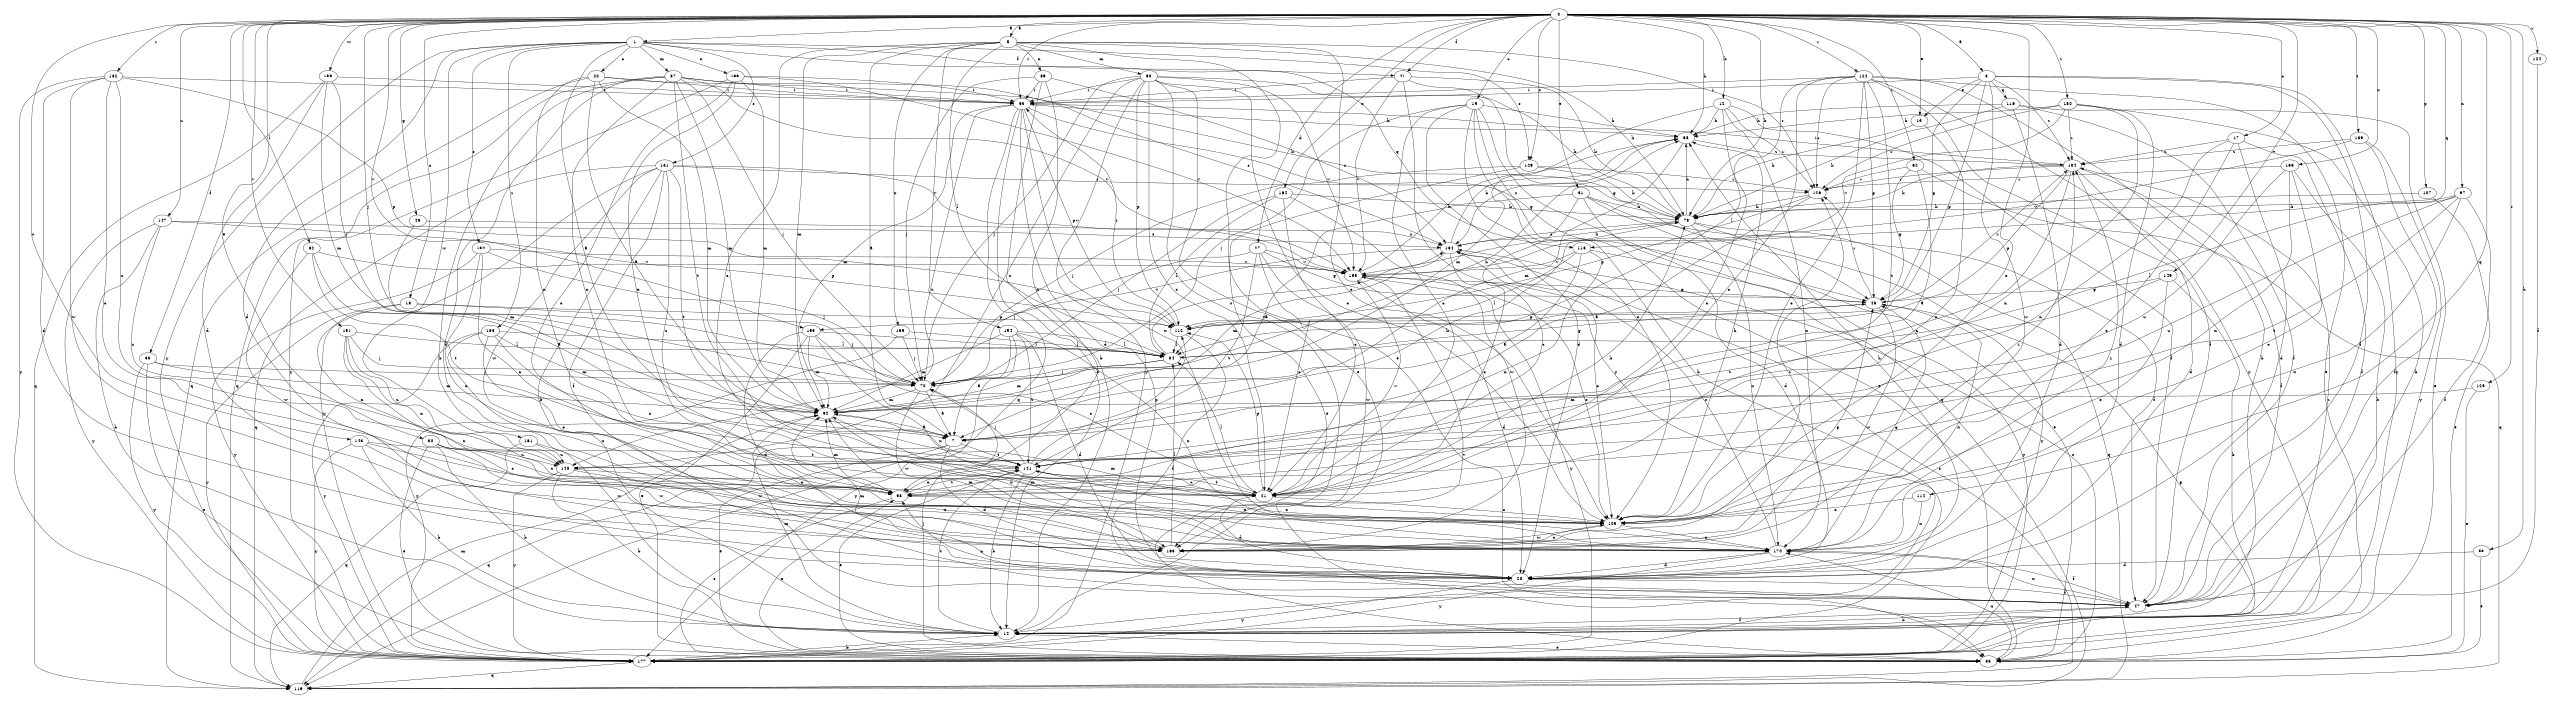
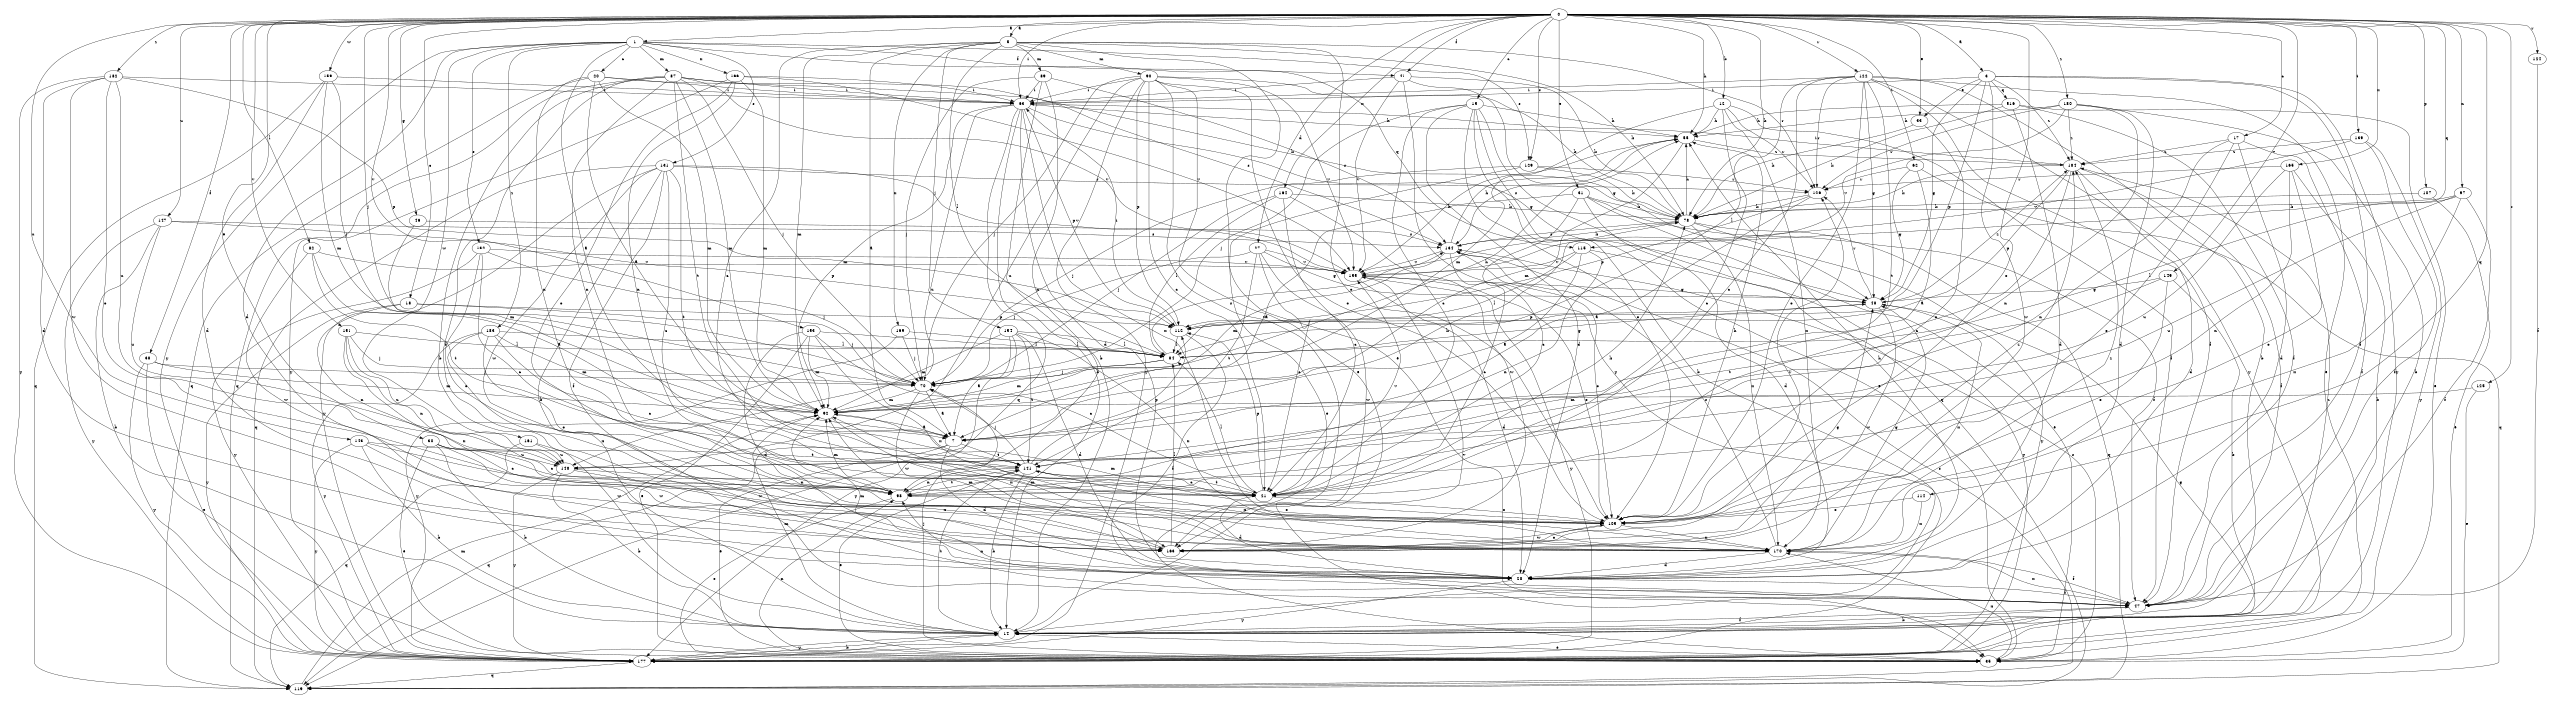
(1039, 59) -> (1039, 59)
(2011, 104) -> (2011, 104)
(1919, 121) -> (1919, 121)
(1939, 173) -> none
(935, 193) -> (935, 193)
(1147, 289) -> (1403, 263)
(1774, 429) -> none
(2482, 551) -> none
(1242, 627) -> (826, 643)
